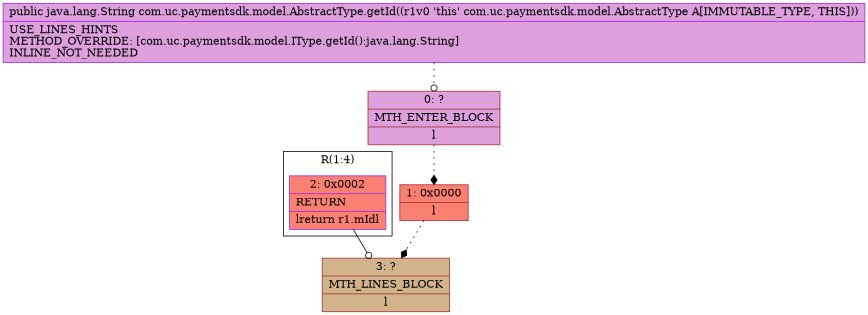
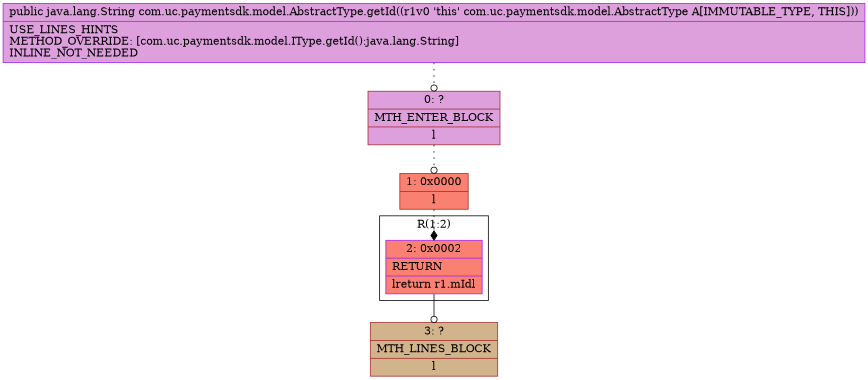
(338, 160) -> (434, 225)
(434, 160) -> (434, 156)
(415, 235) -> (434, 221)
